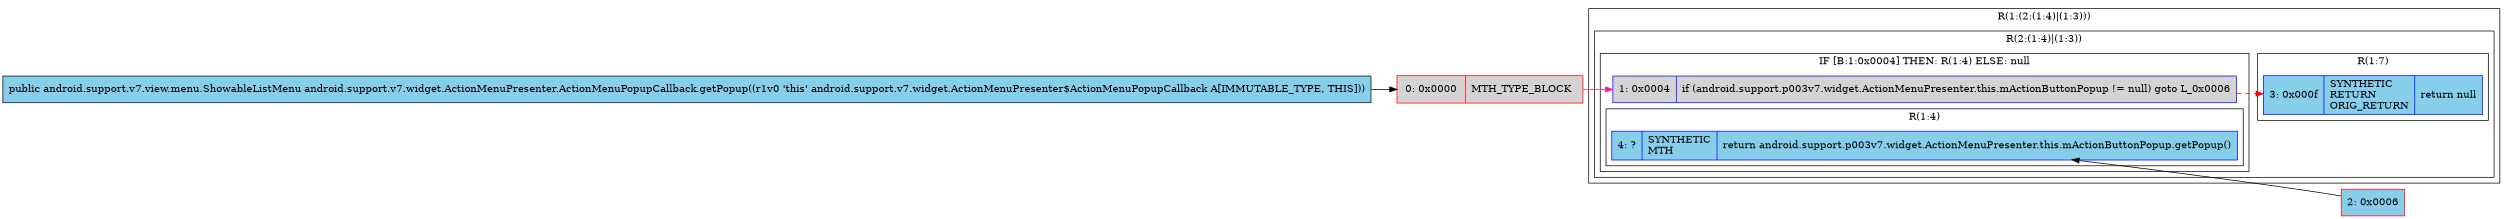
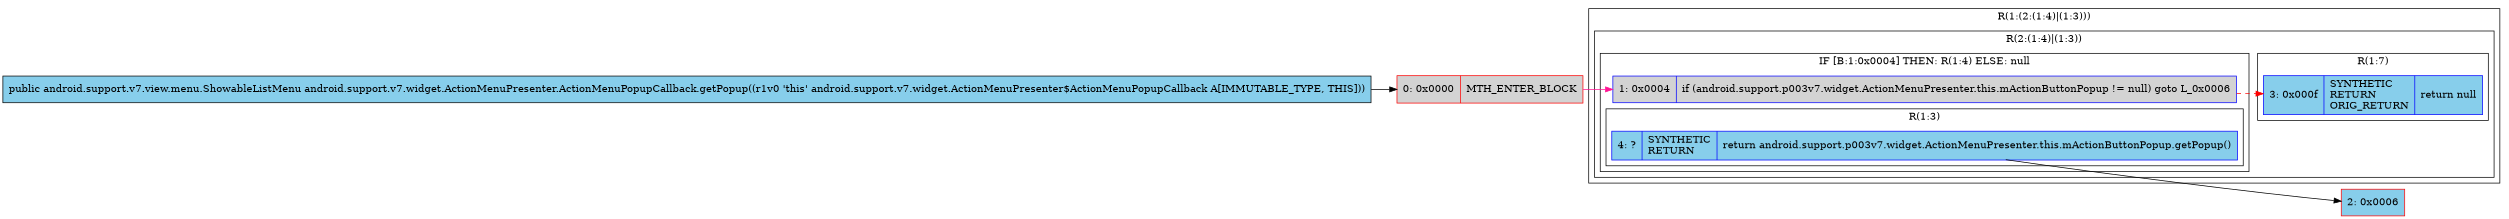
(1521, 89) -> (1522, 89)
(1925, 117) -> (1925, 117)
(1661, 151) -> (1671, 151)
(2210, 177) -> (2219, 188)
